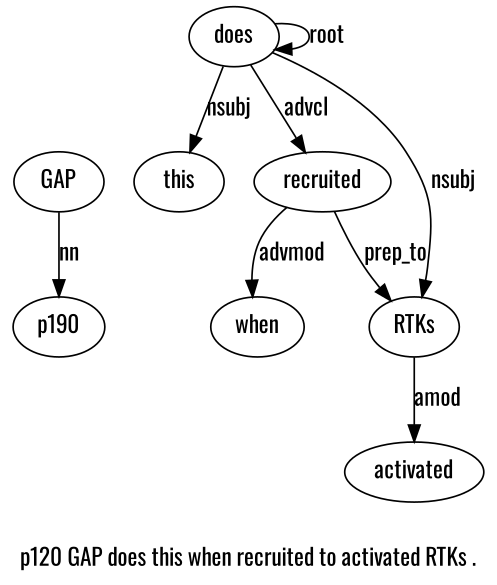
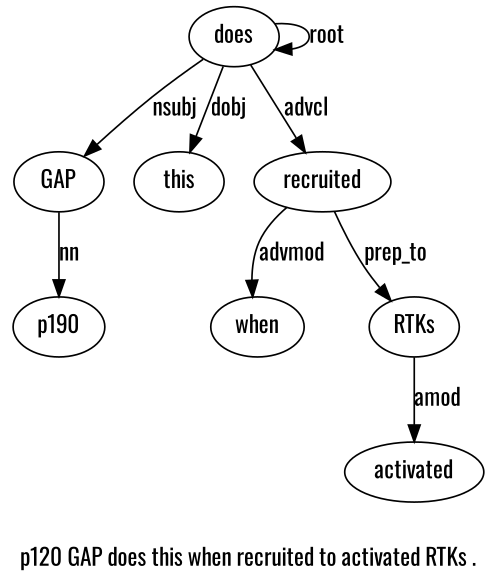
(229, 109) -> (229, 109)
(396, 138) -> (149, 100)
